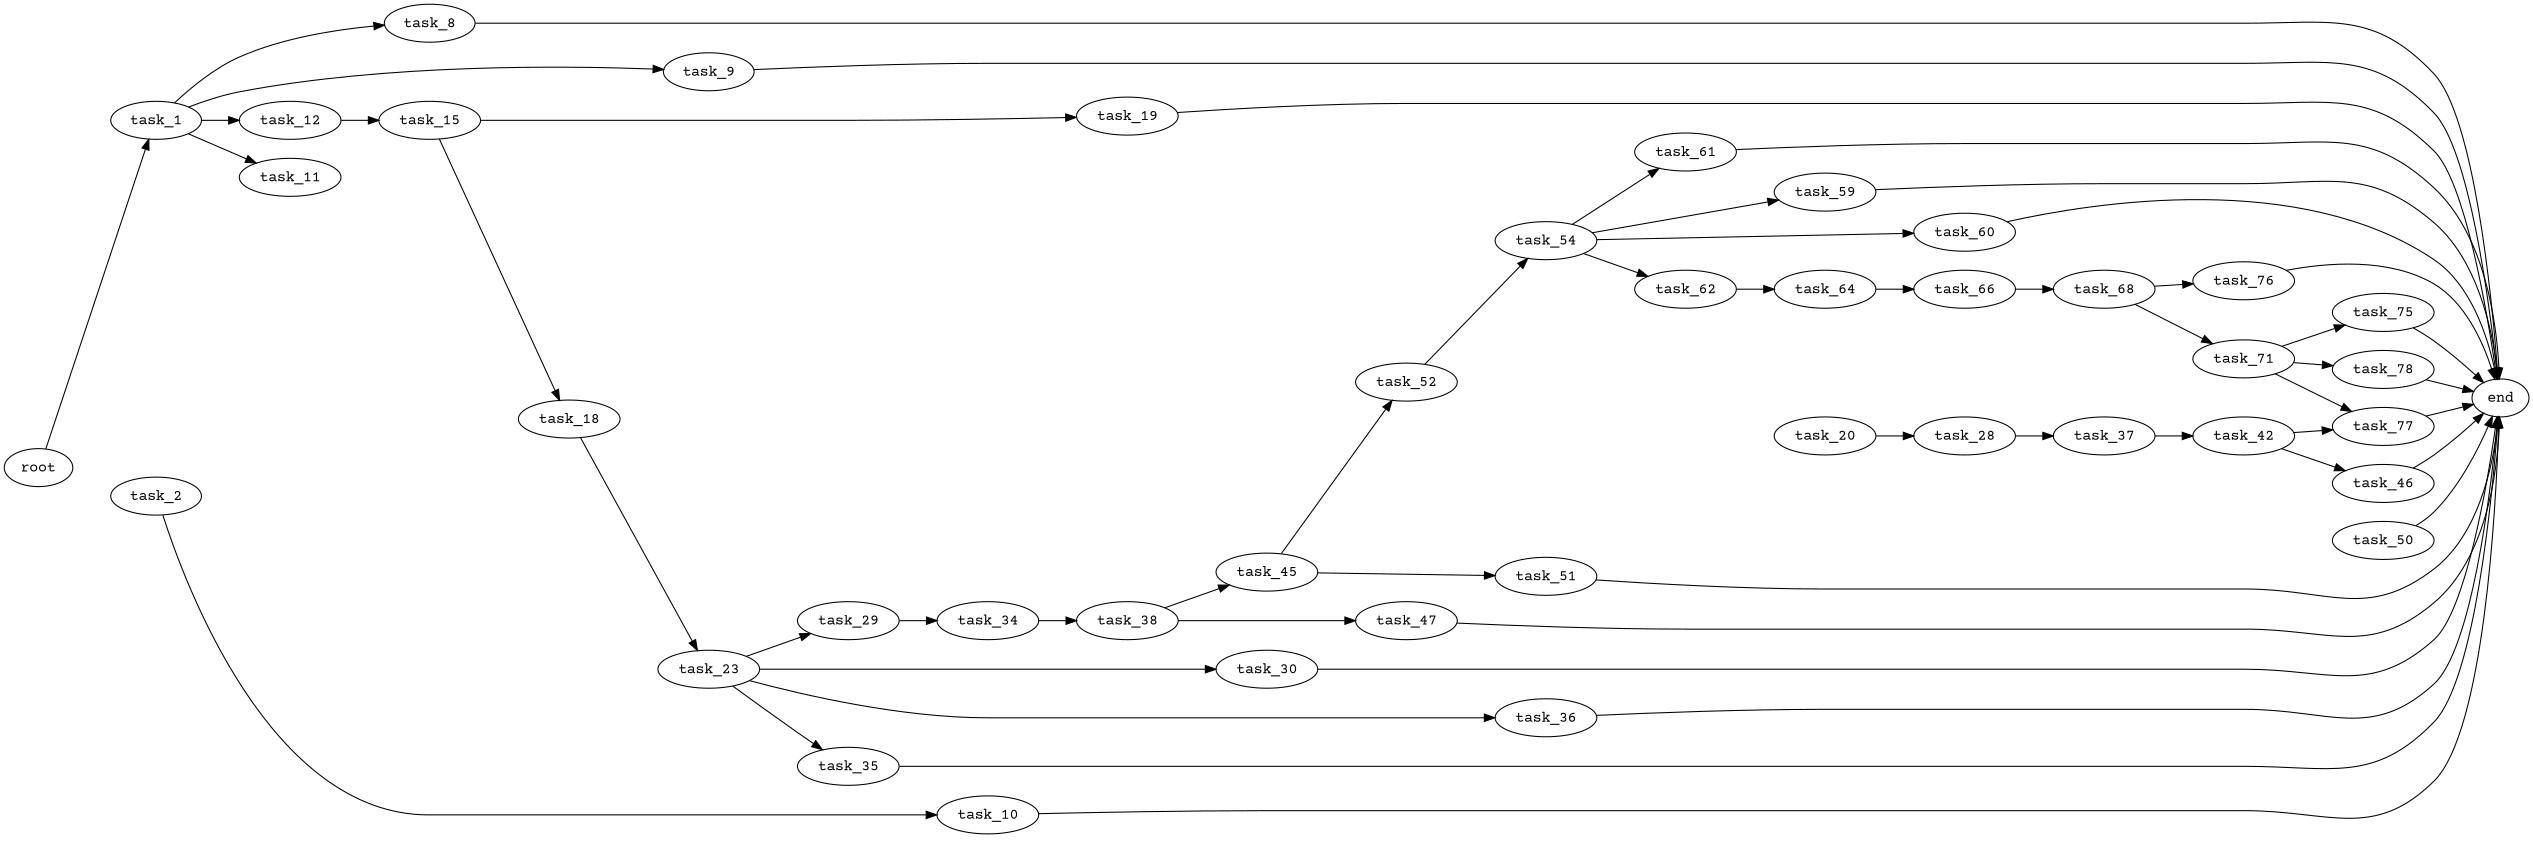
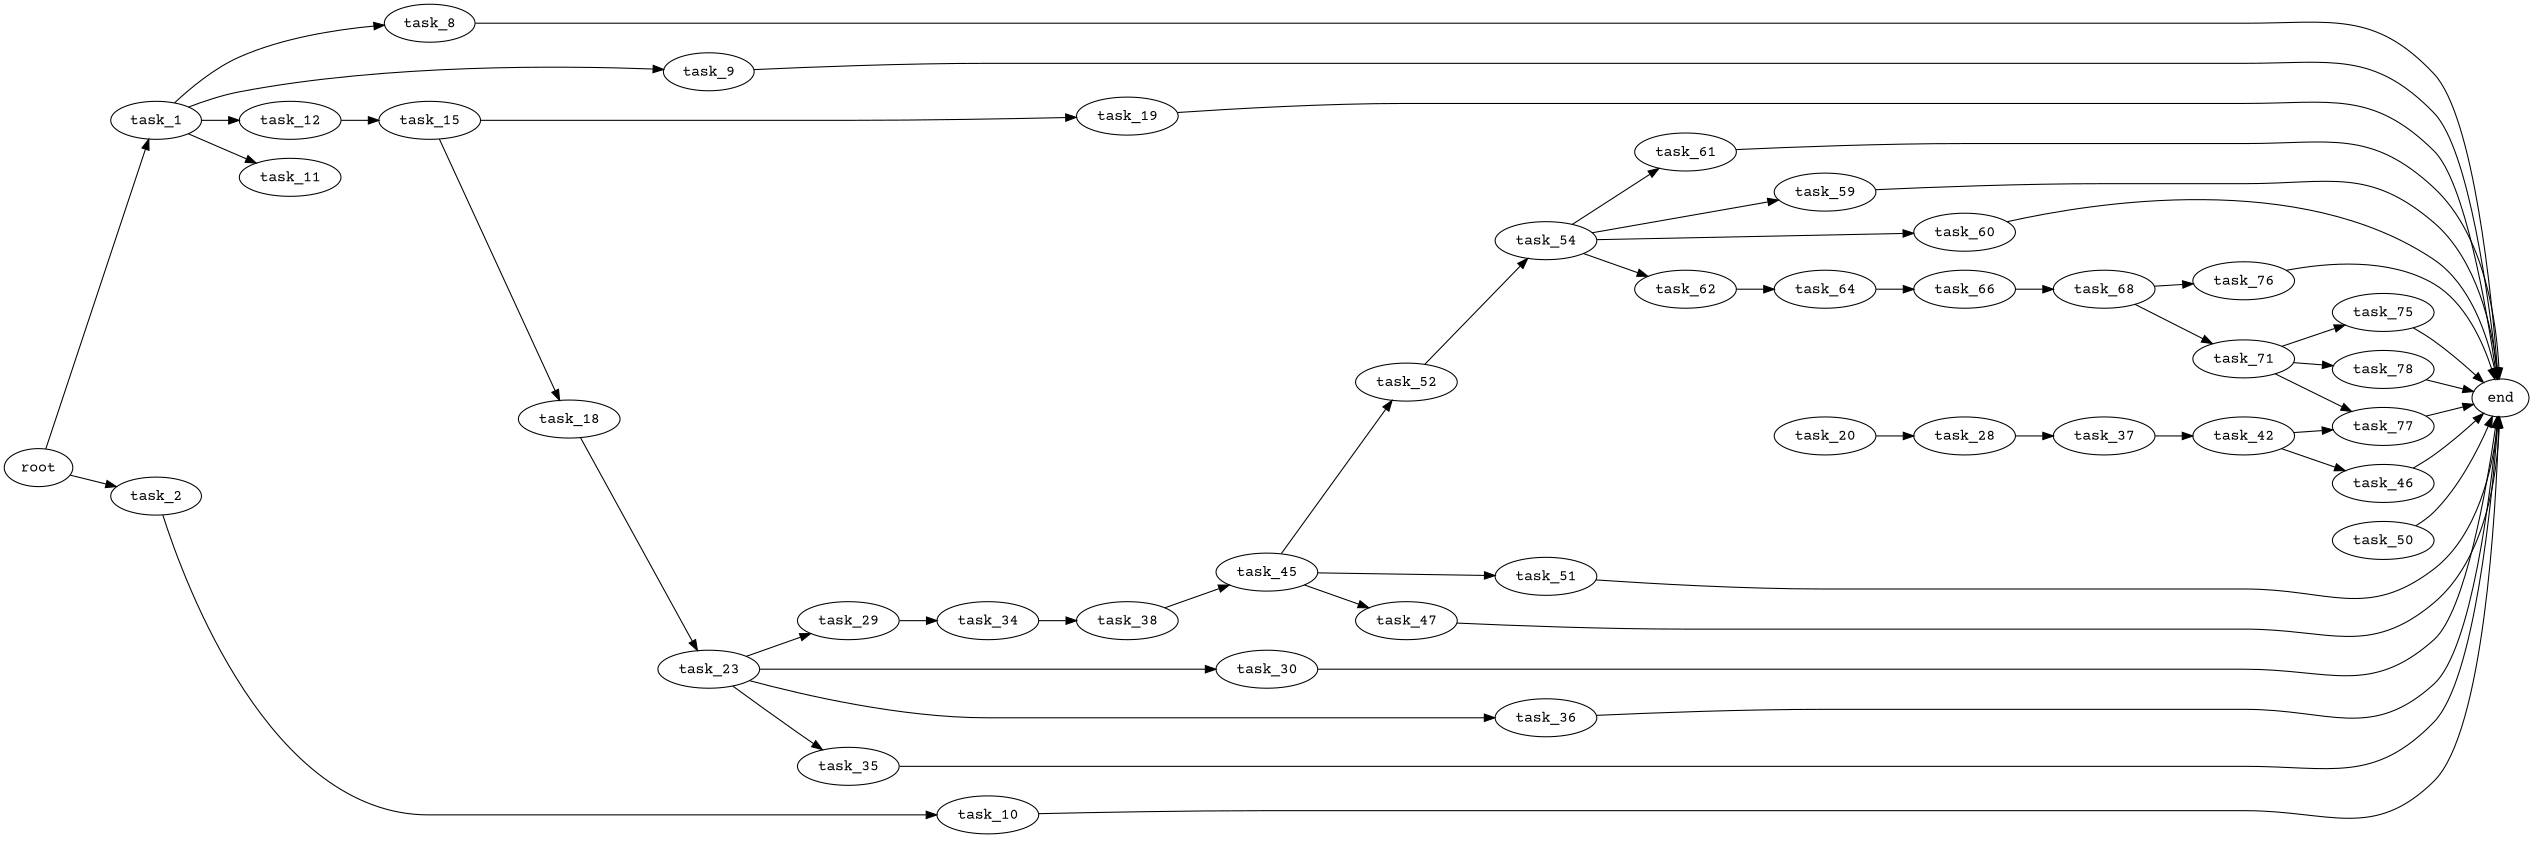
none -> (88, 480)
(1262, 621) -> (1332, 595)
